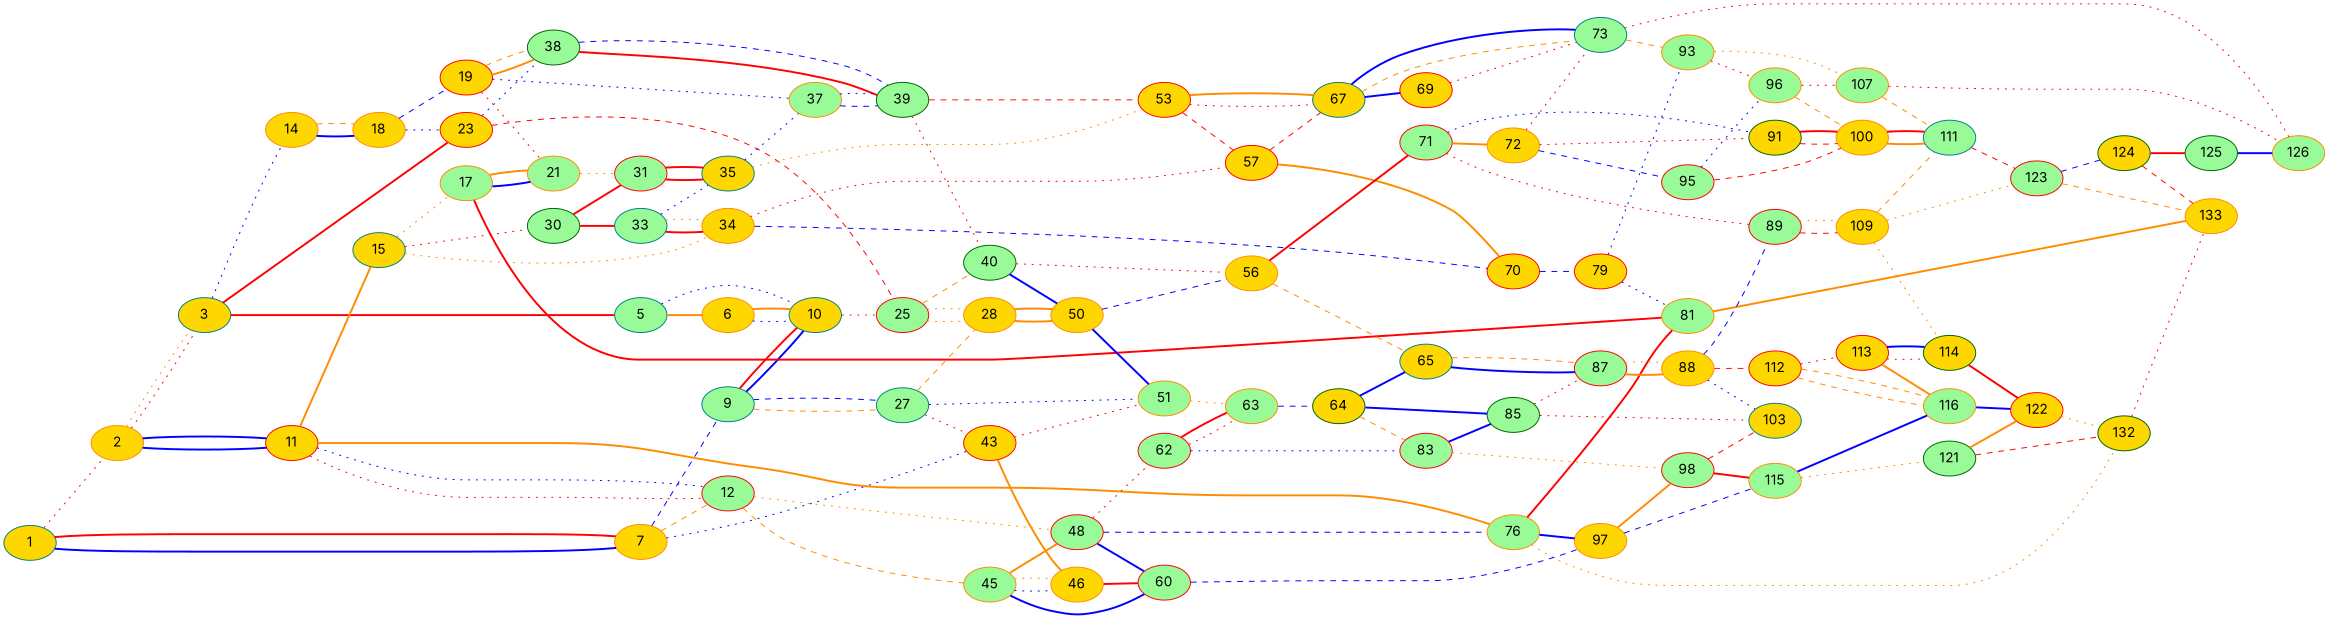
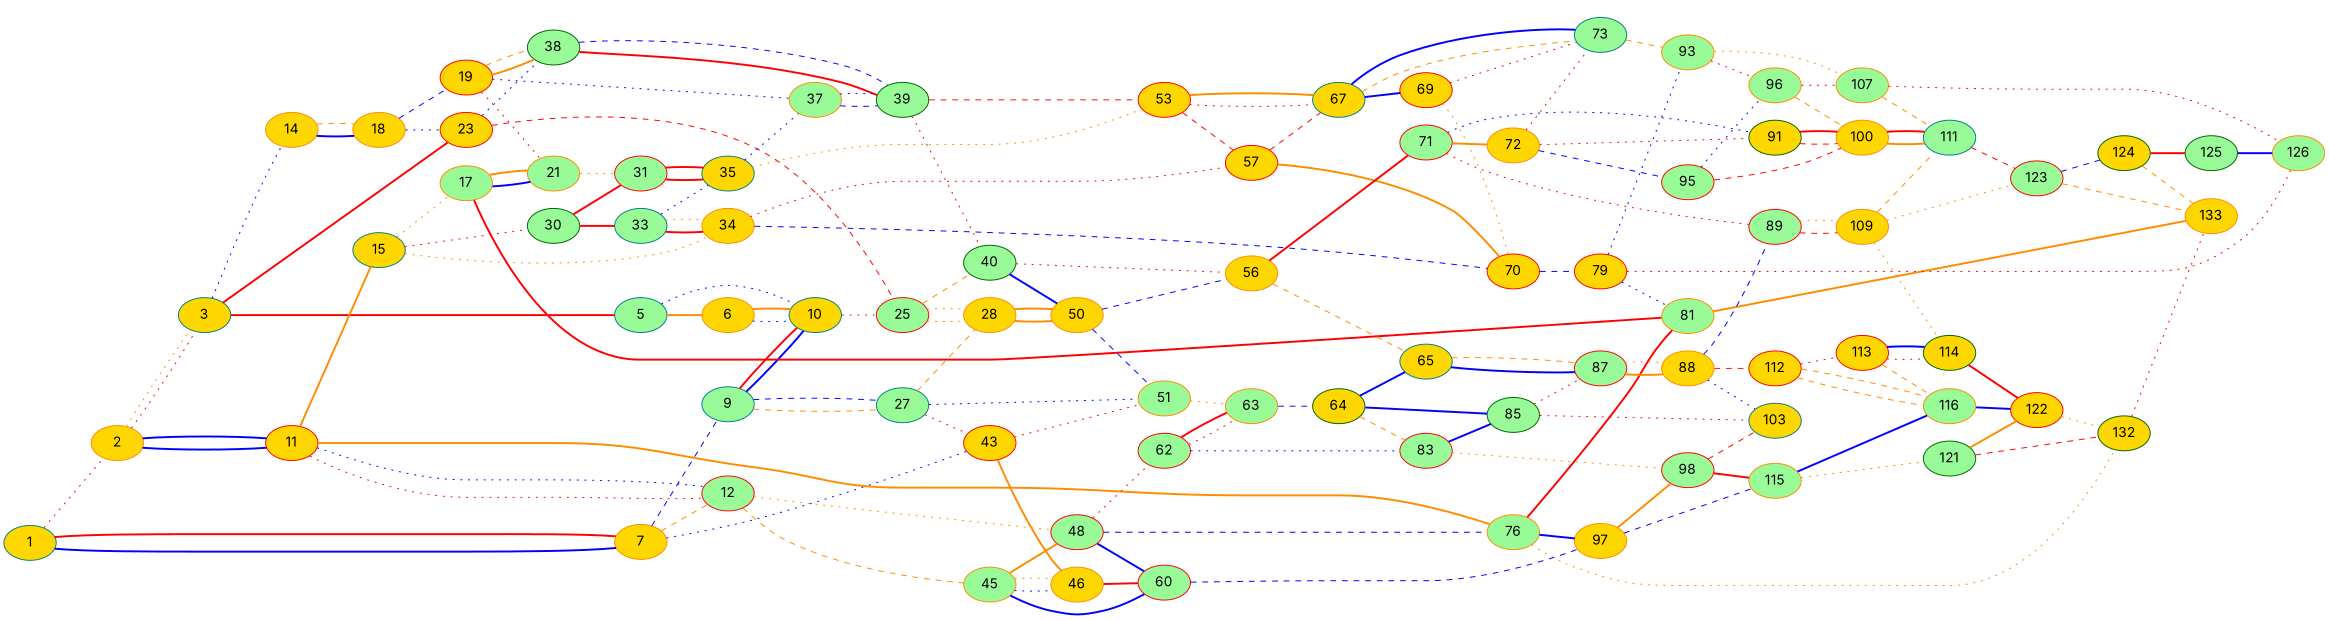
(1984, 4) -> (1981, 271)
none -> (1484, 180)
(2168, 185) -> (2168, 185)
(1123, 359) -> (1123, 359)
(1906, 380) -> (1906, 380)
